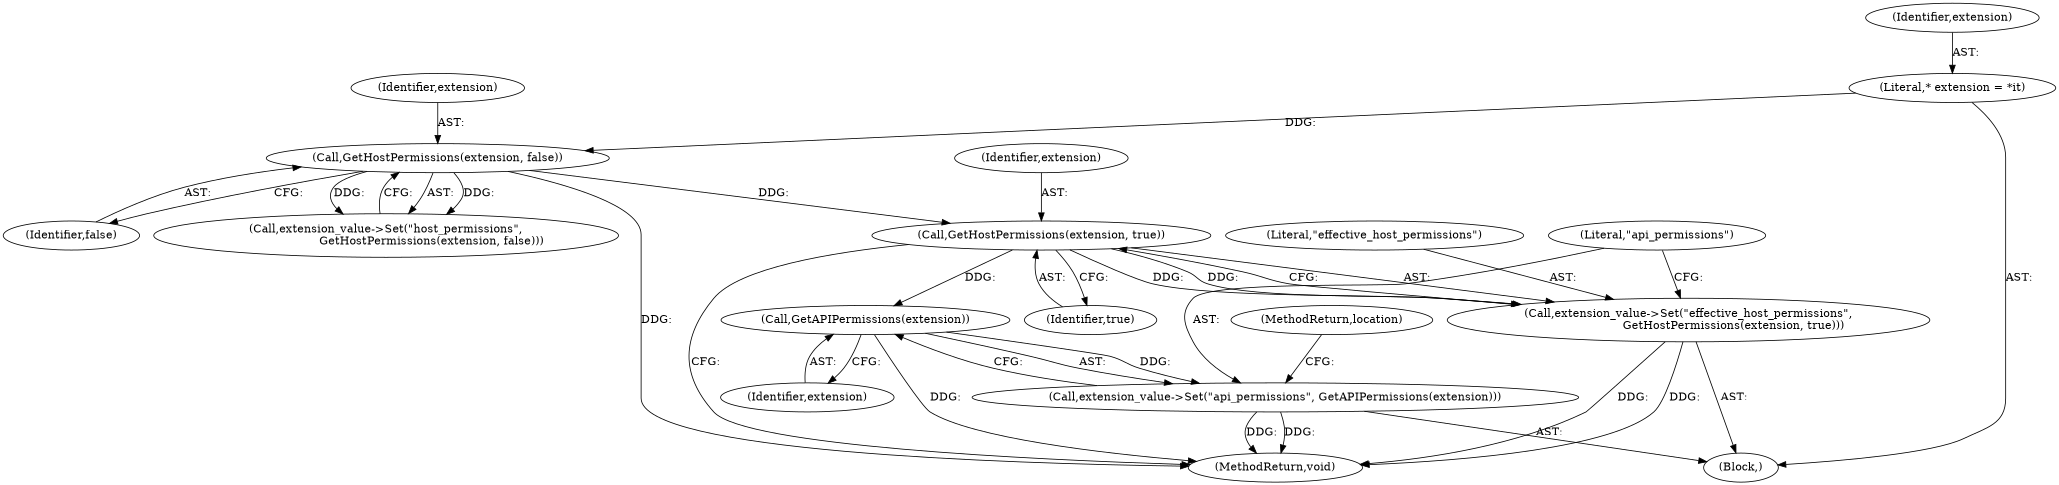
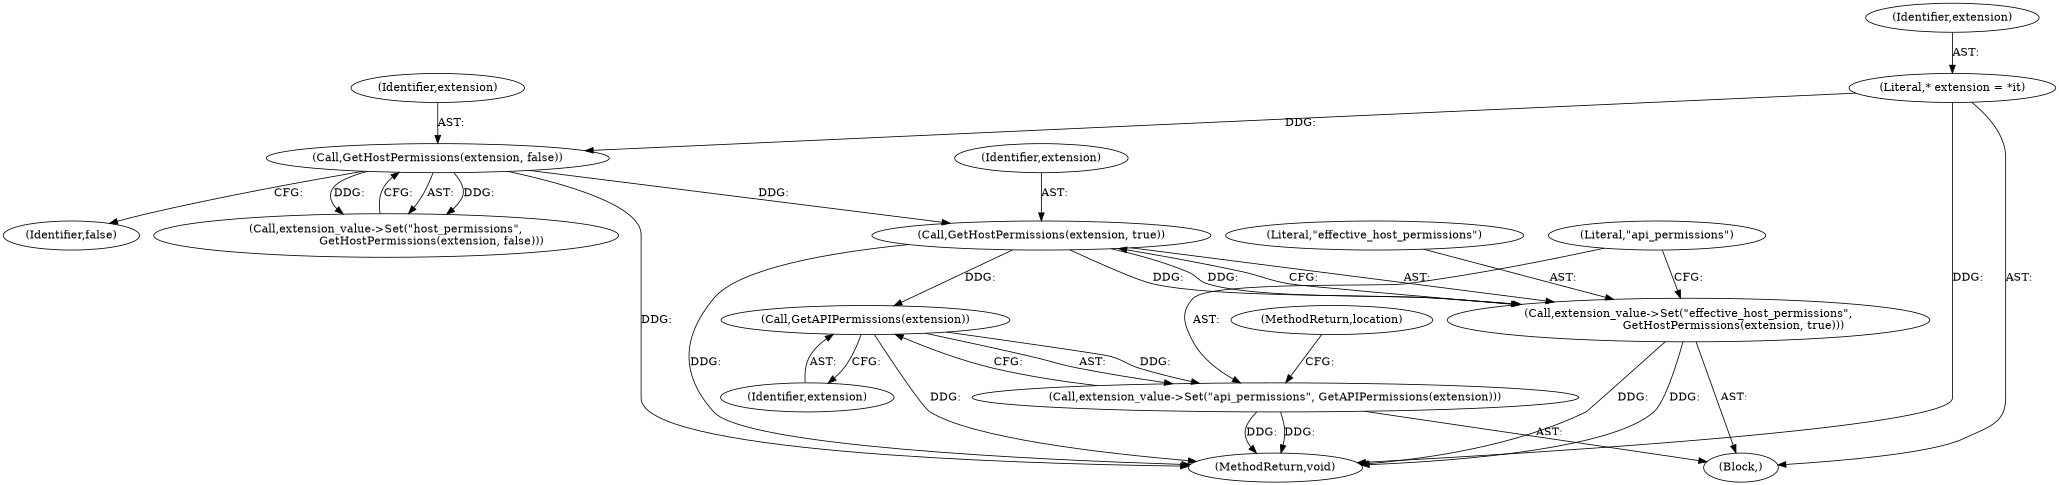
(192, 185) -> none
(1091, 320) -> none
(708, 362) -> (708, 362)
none -> (1808, 429)
